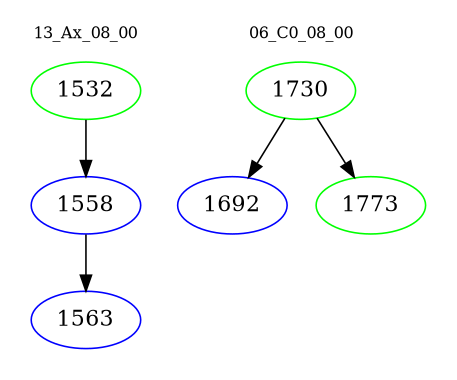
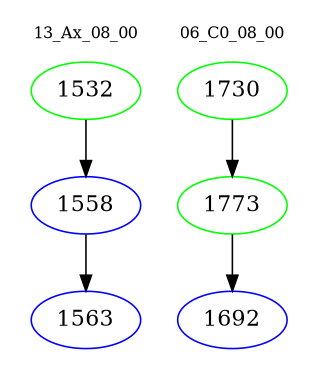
(271, 141) -> (232, 255)
